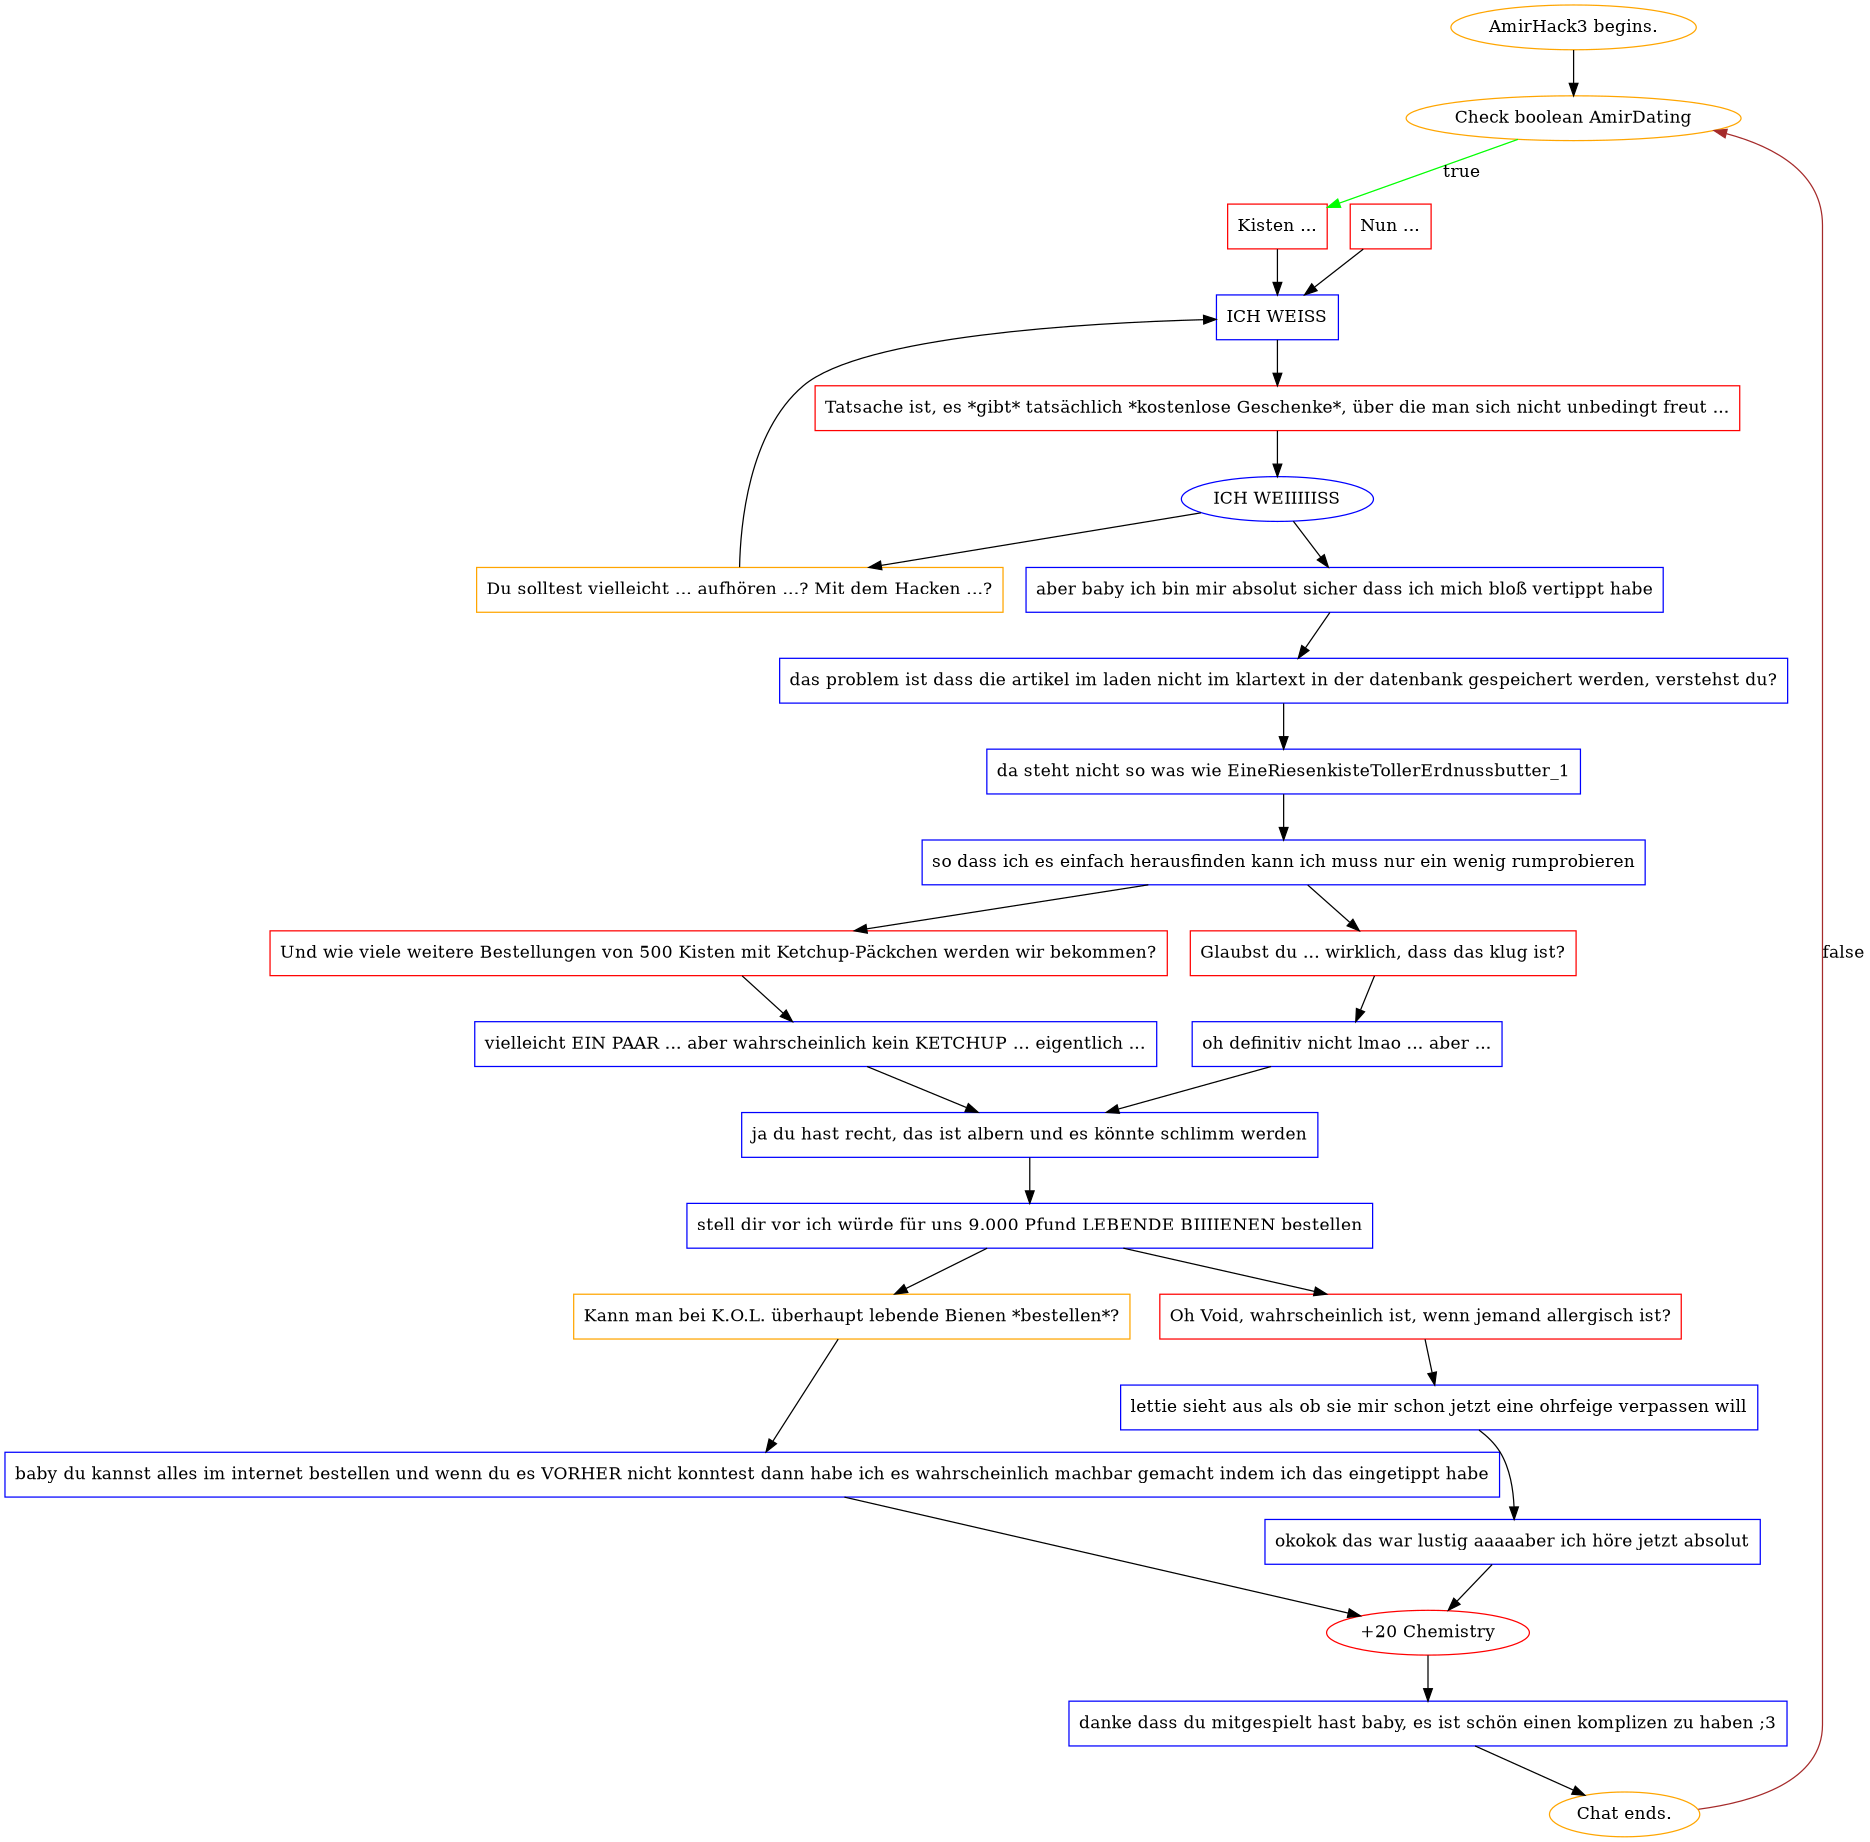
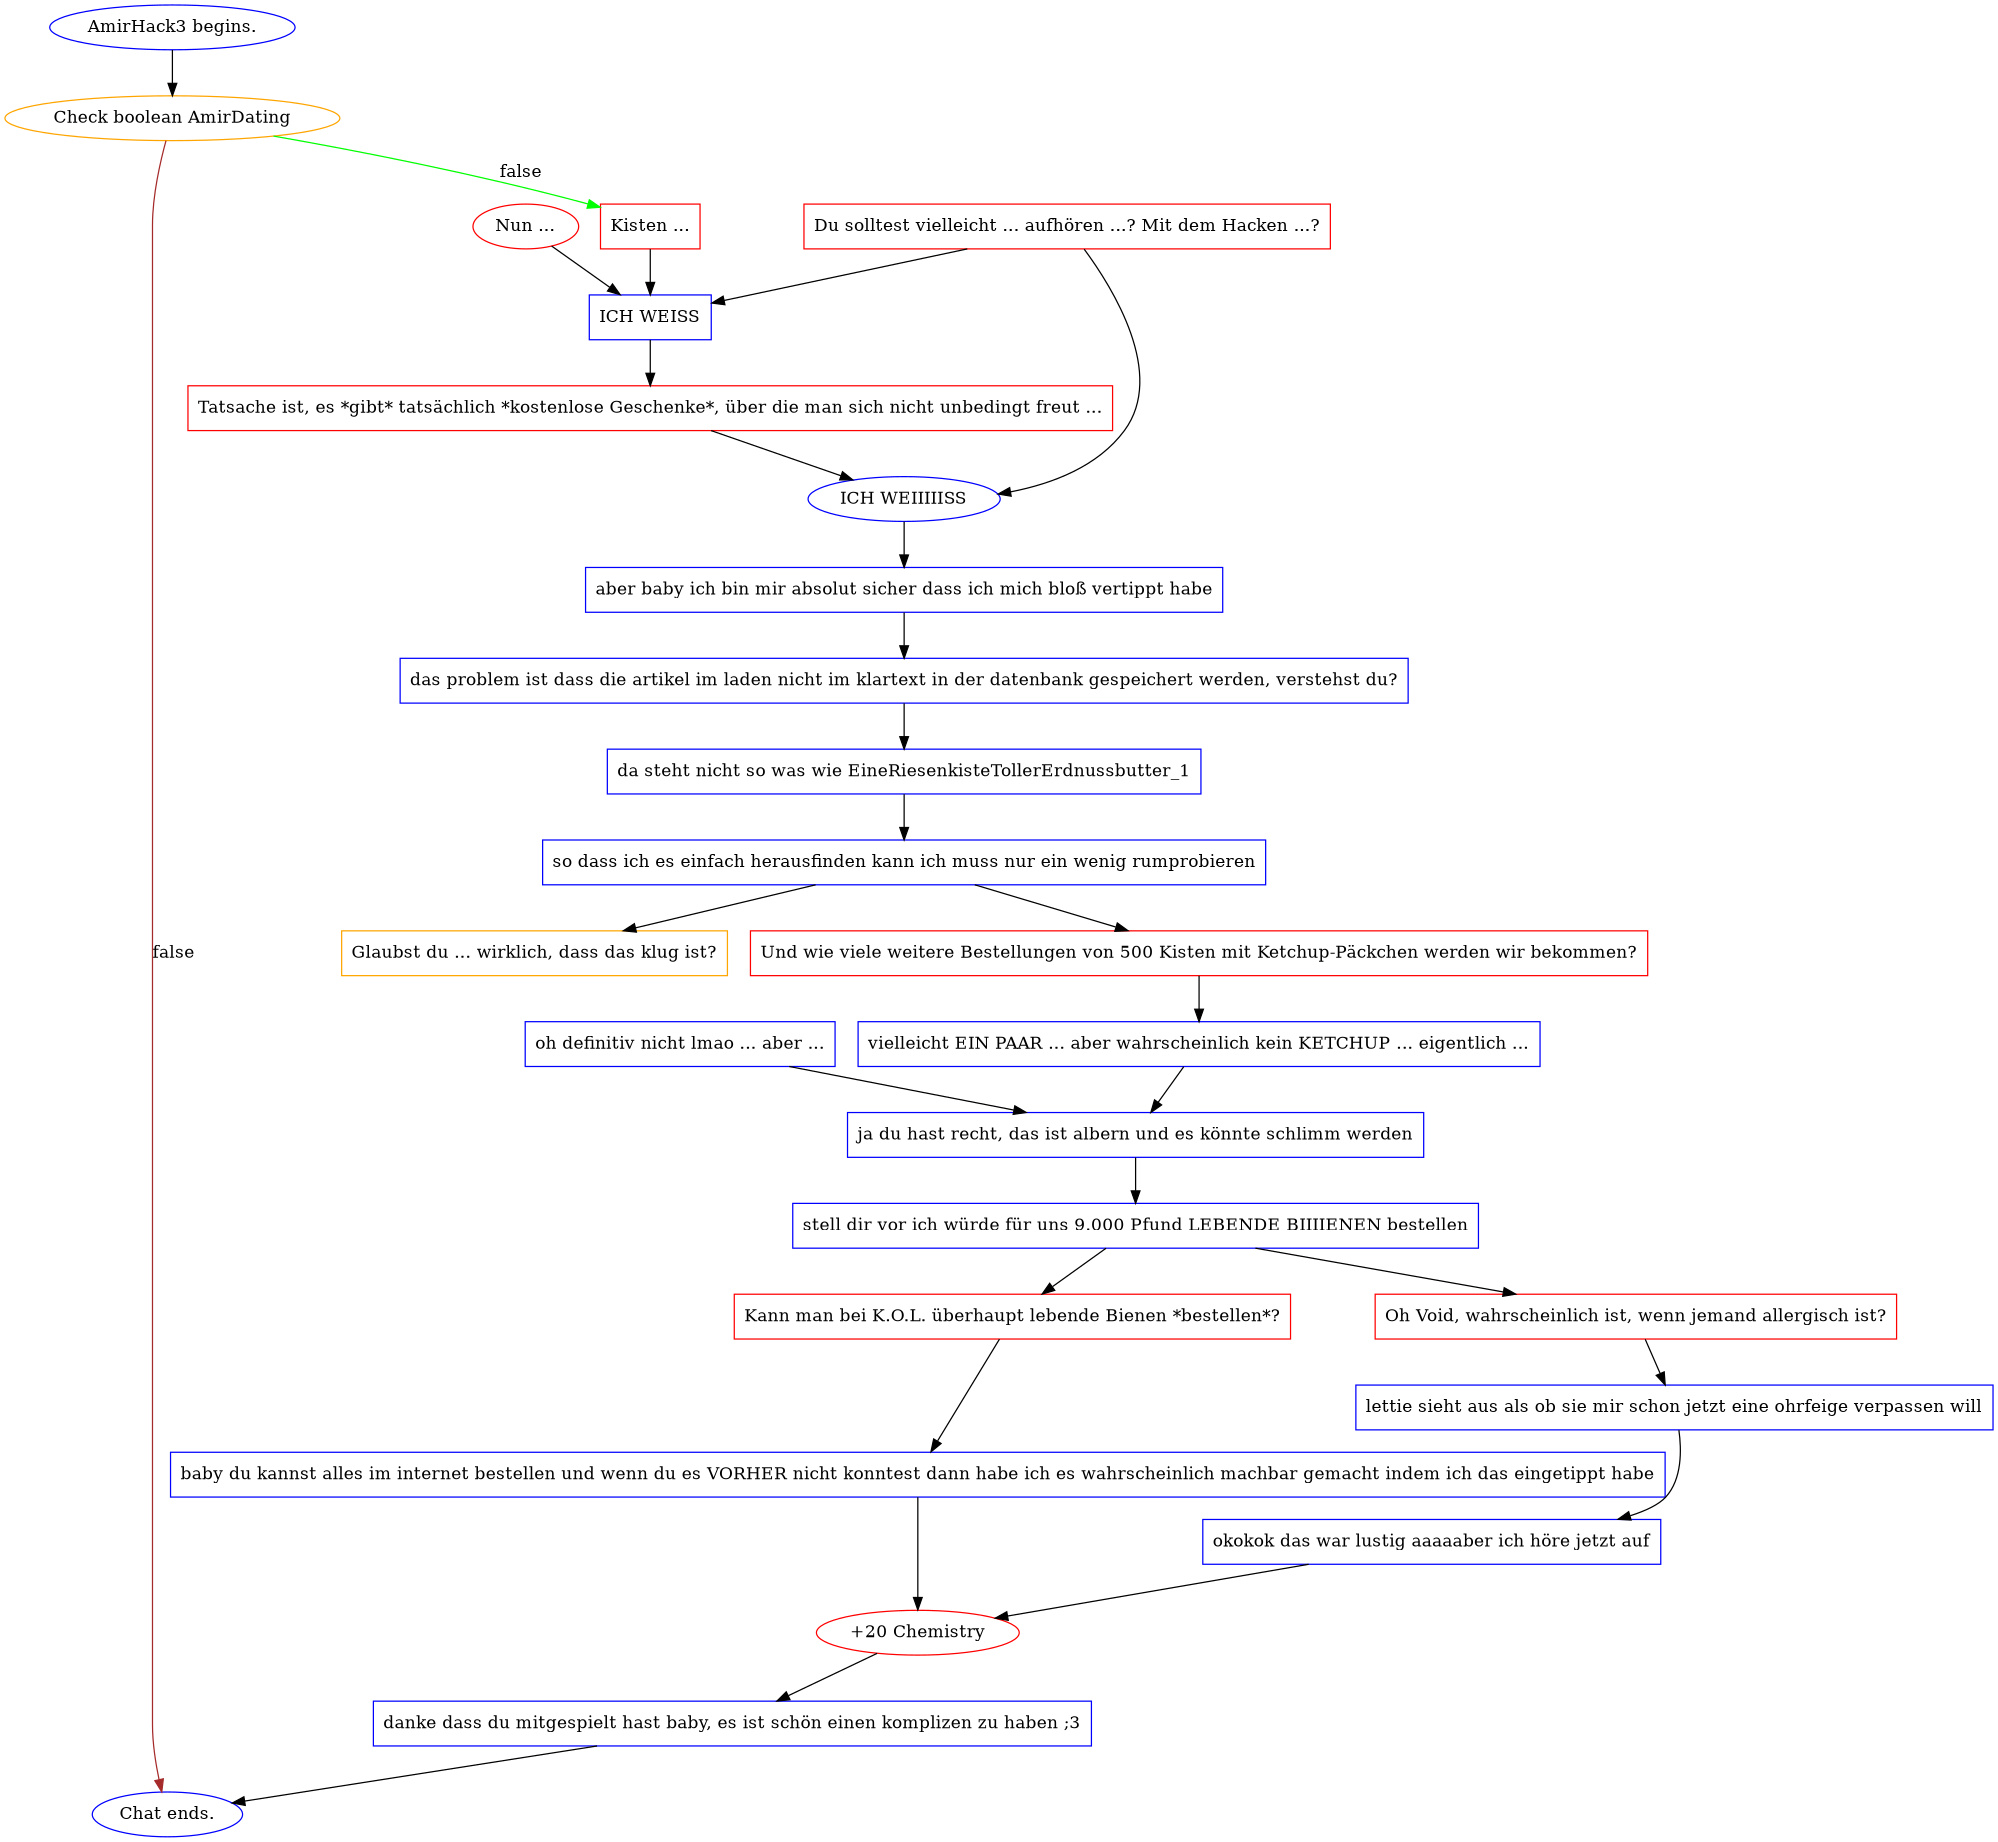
(1574, 27) -> (172, 27)
(1462, 172) -> (521, 172)
(1391, 226) -> (526, 226)
(1041, 539) -> (1137, 401)
(740, 590) -> (1067, 226)
(1383, 953) -> (535, 953)
(1822, 985) -> (152, 960)
(1368, 993) -> none
(852, 1317) -> (1012, 1317)
(1513, 1542) -> (1432, 1542)
(1625, 1814) -> (167, 1814)
